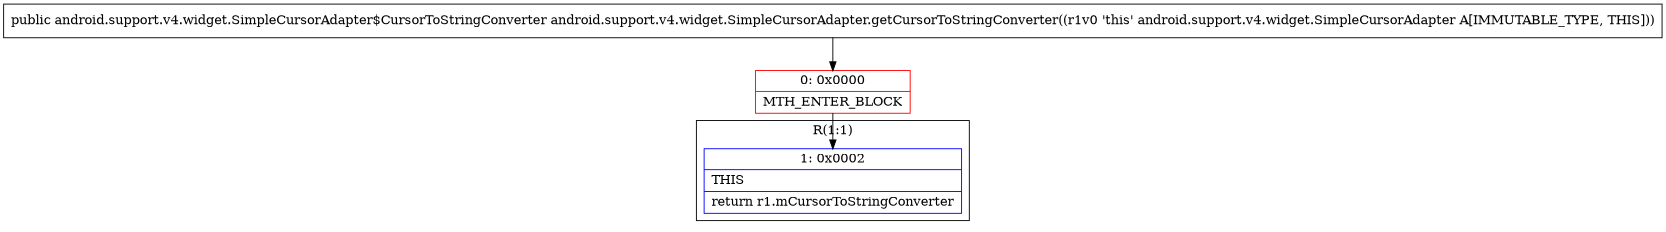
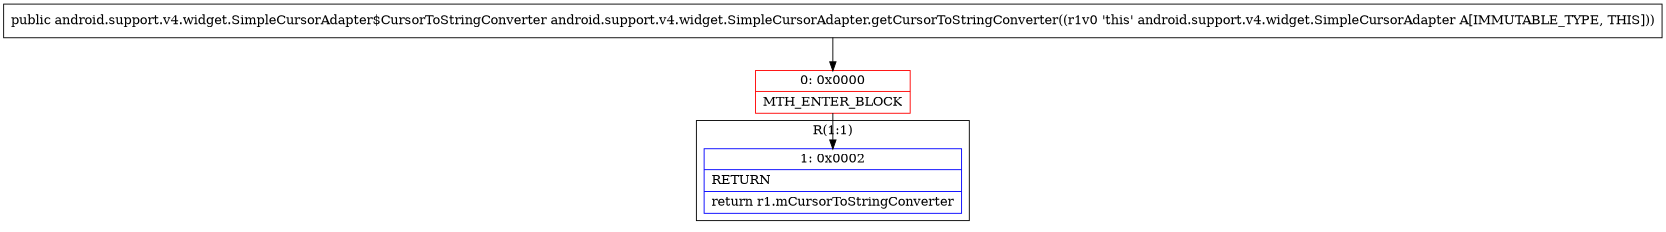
(728, 180) -> (741, 180)
